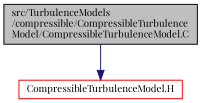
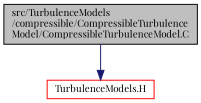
(101, 89) -> (101, 89)
